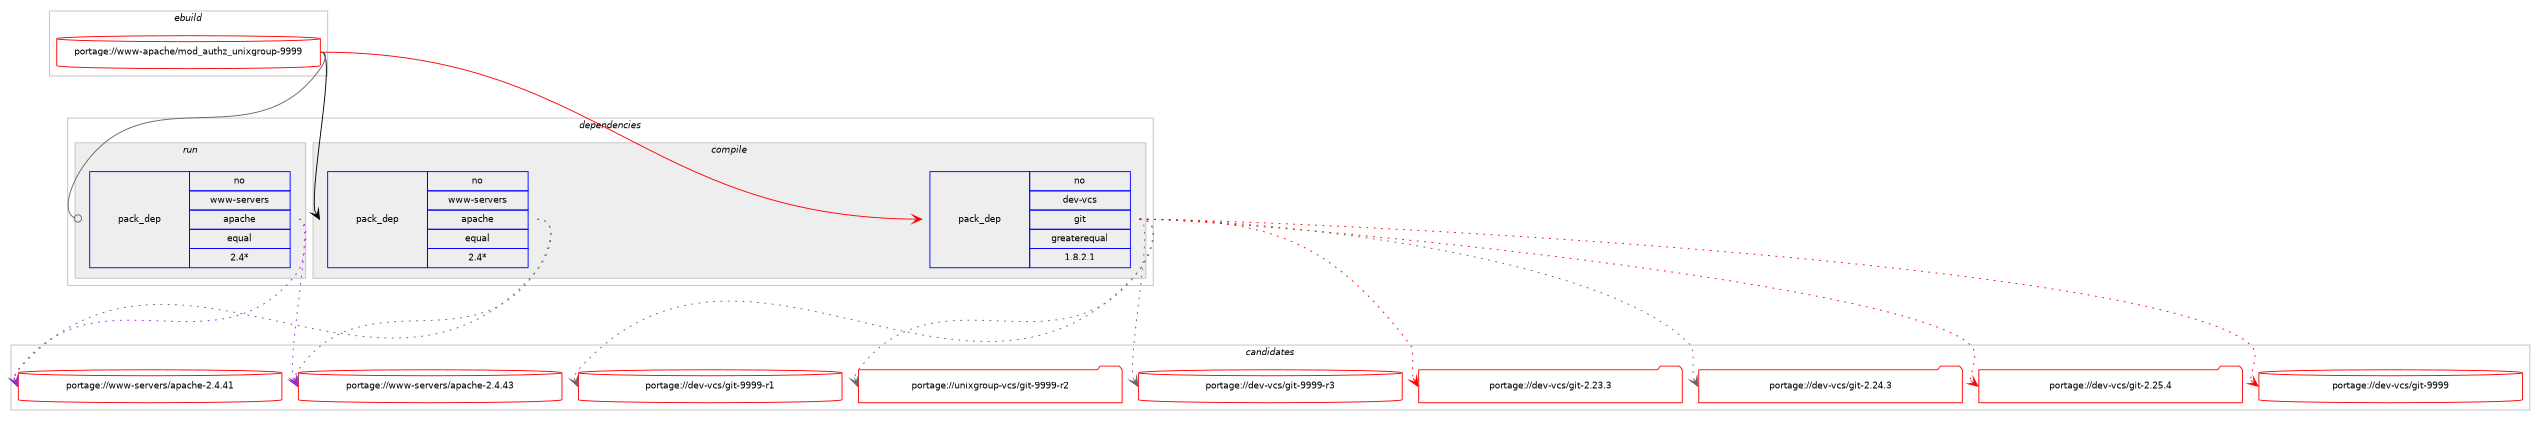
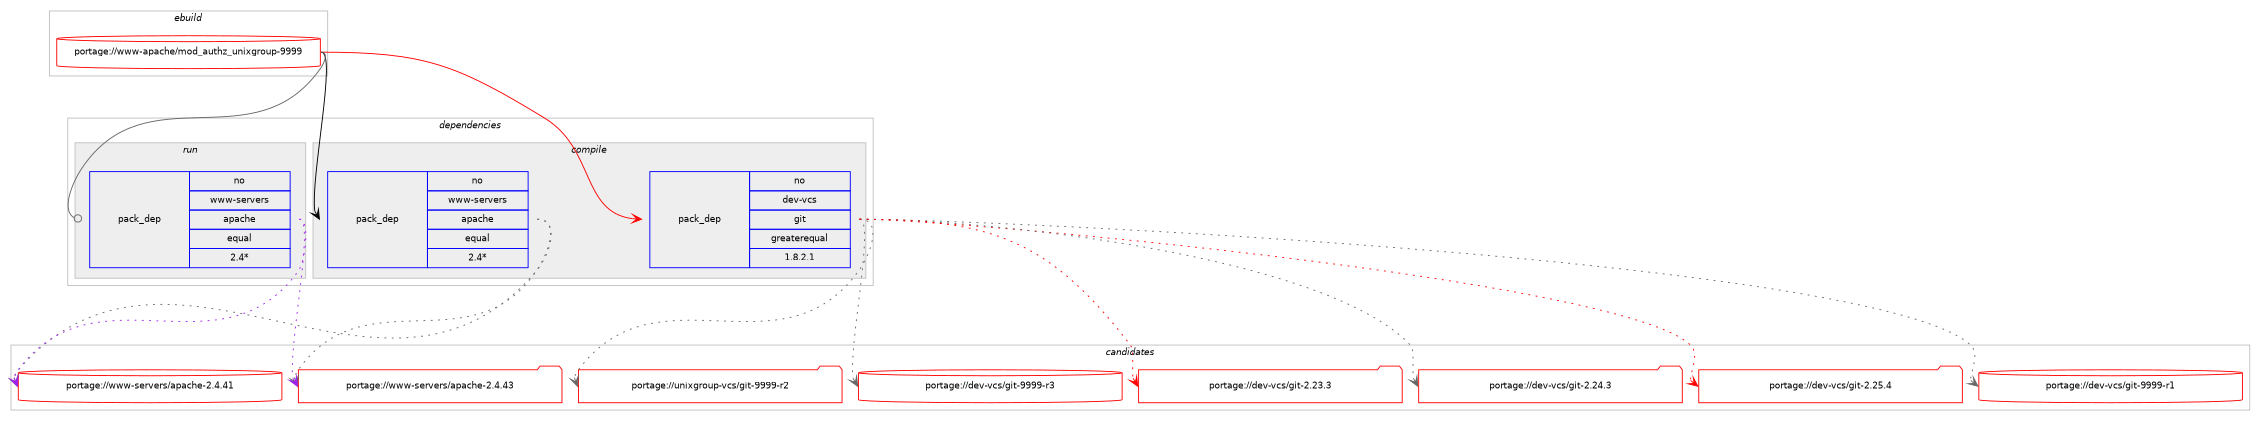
(430, 386) -> (430, 386)
(2391, 386) -> none
